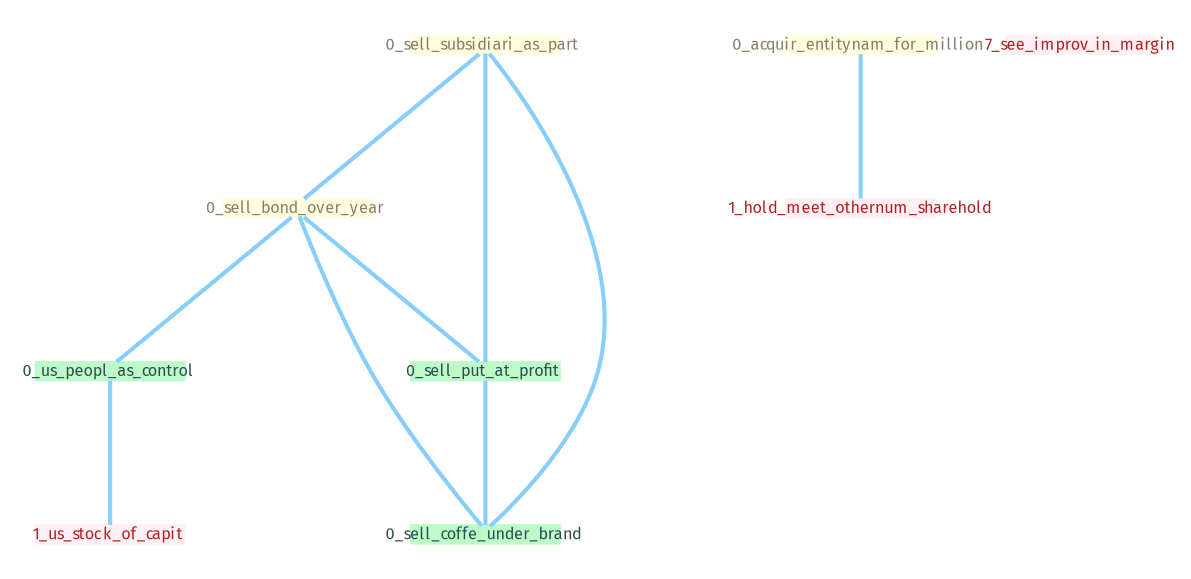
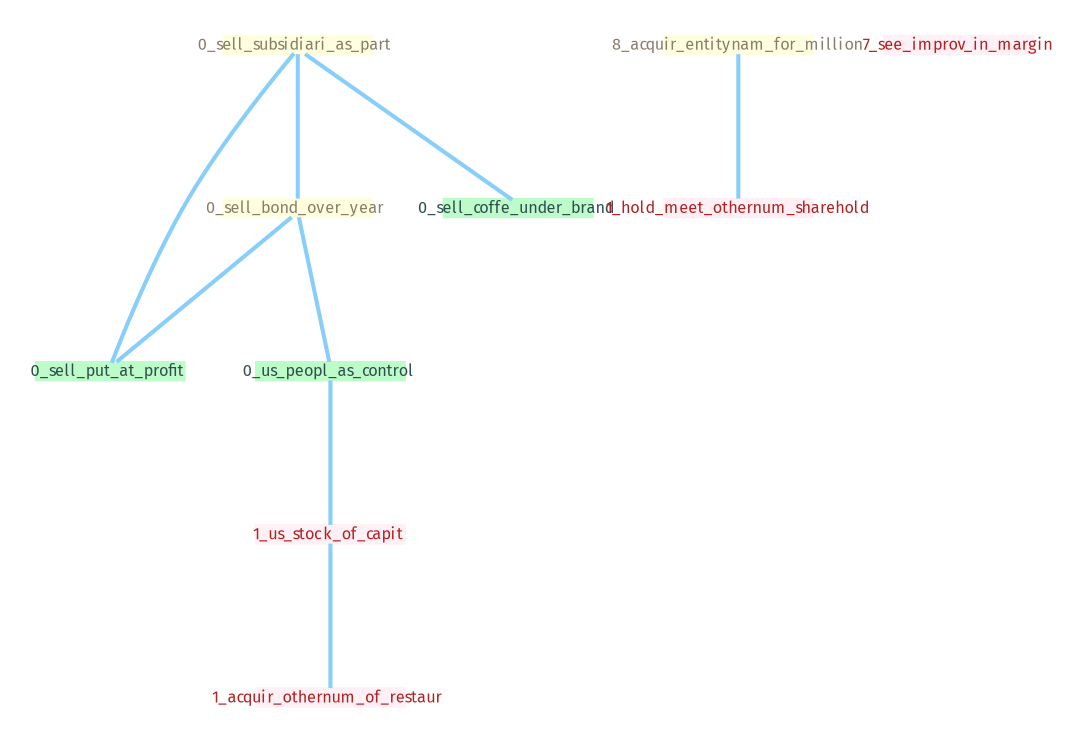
(861, 45) -> (738, 45)
(376, 380) -> none
(485, 453) -> none
none -> (330, 698)
